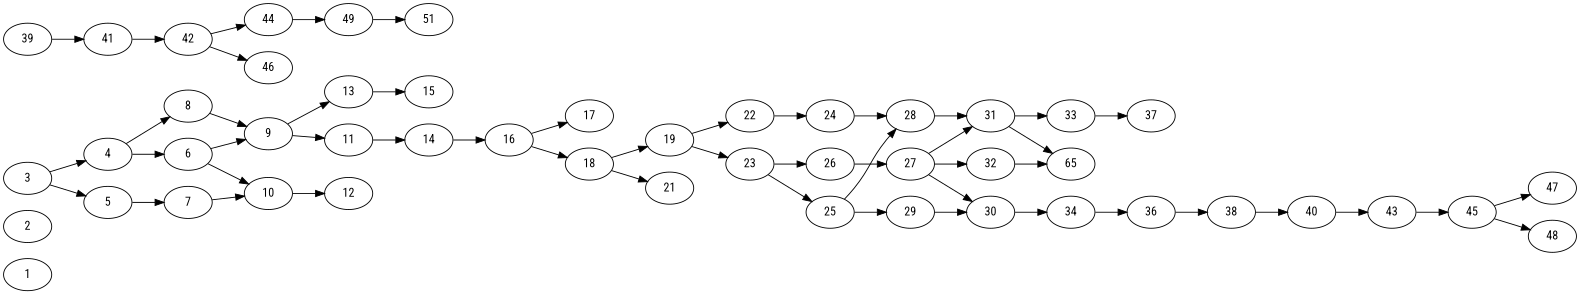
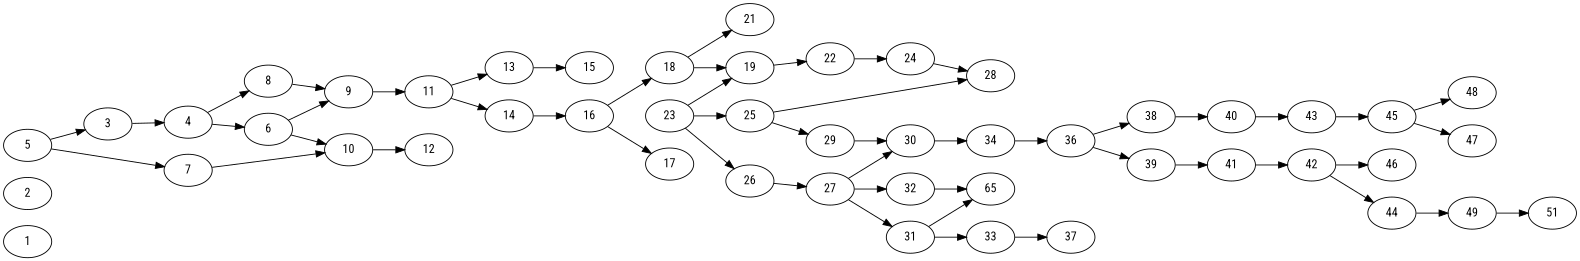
(305, 115) -> (465, 81)
(946, 116) -> none
(706, 151) -> (706, 94)
none -> (1107, 152)
(64, 189) -> (63, 136)
